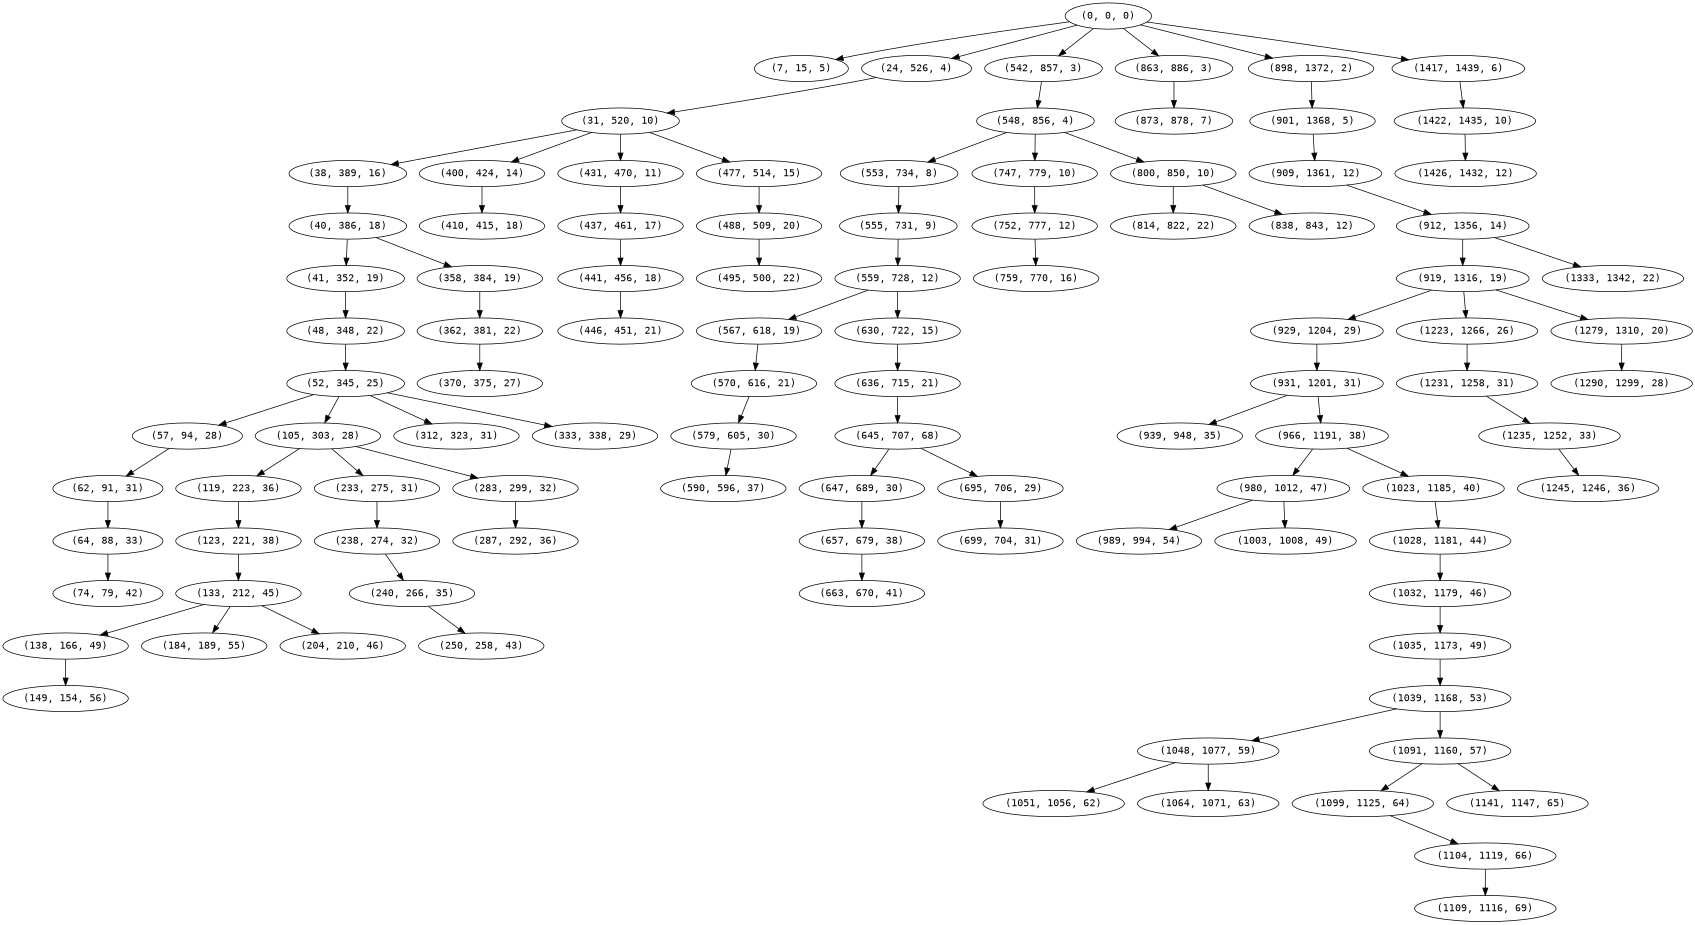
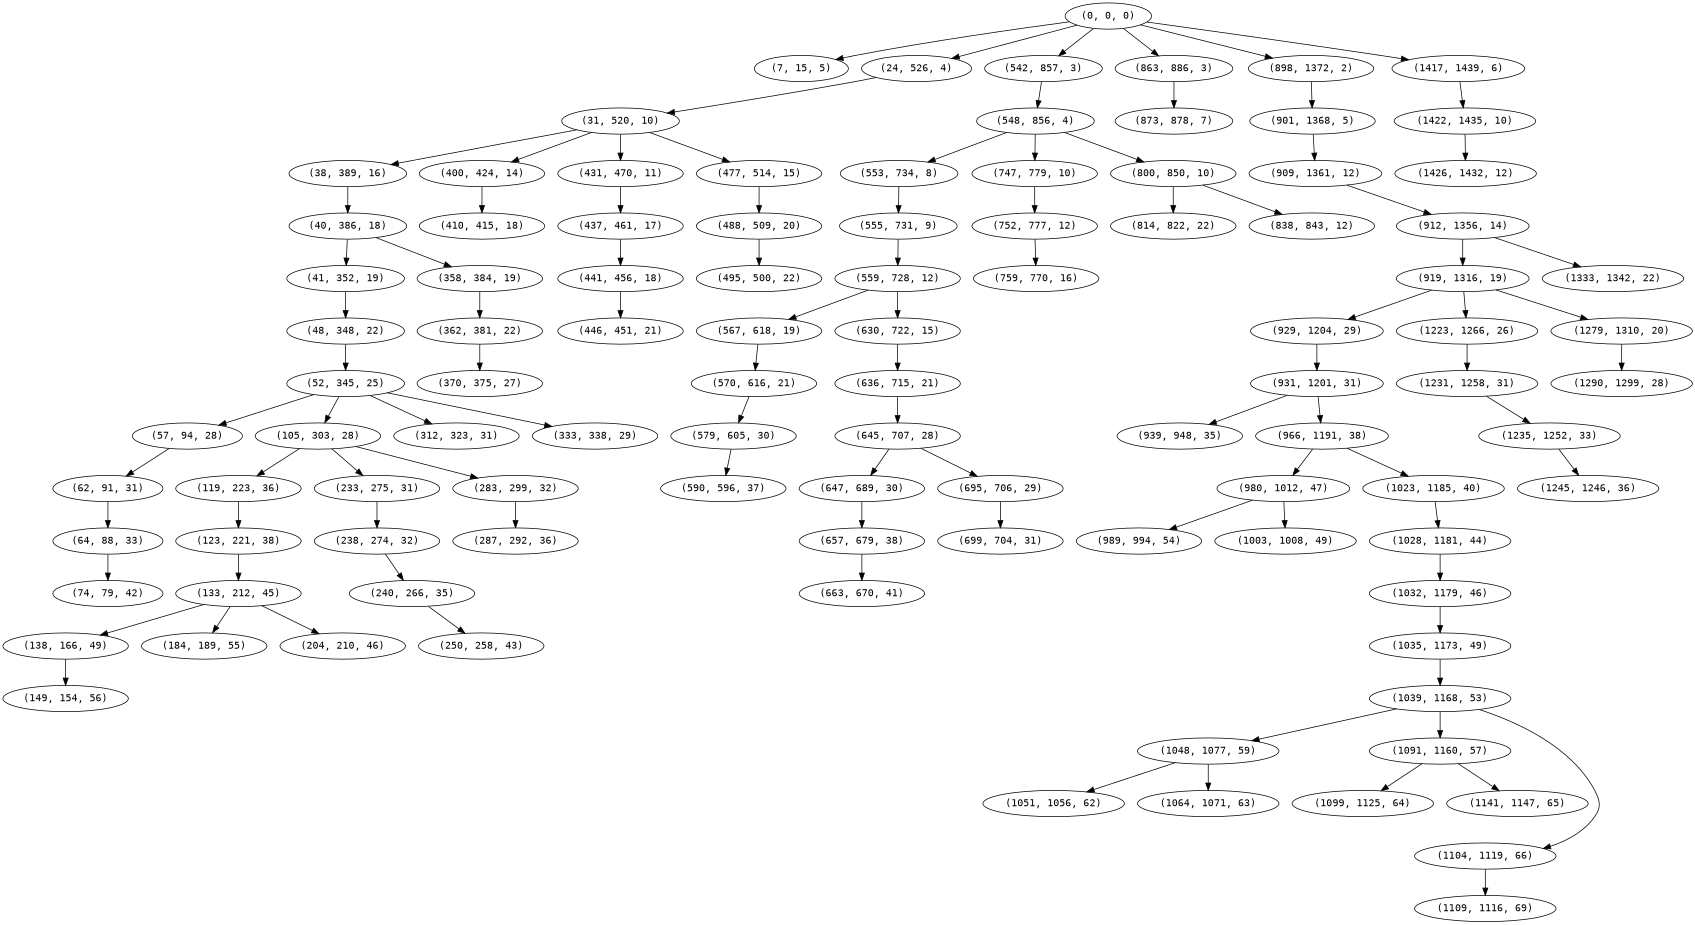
(898, 436) -> (898, 436)
(1421, 828) -> (1576, 766)
